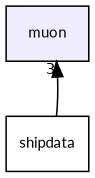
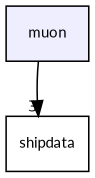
(58, 97) -> (37, 81)
